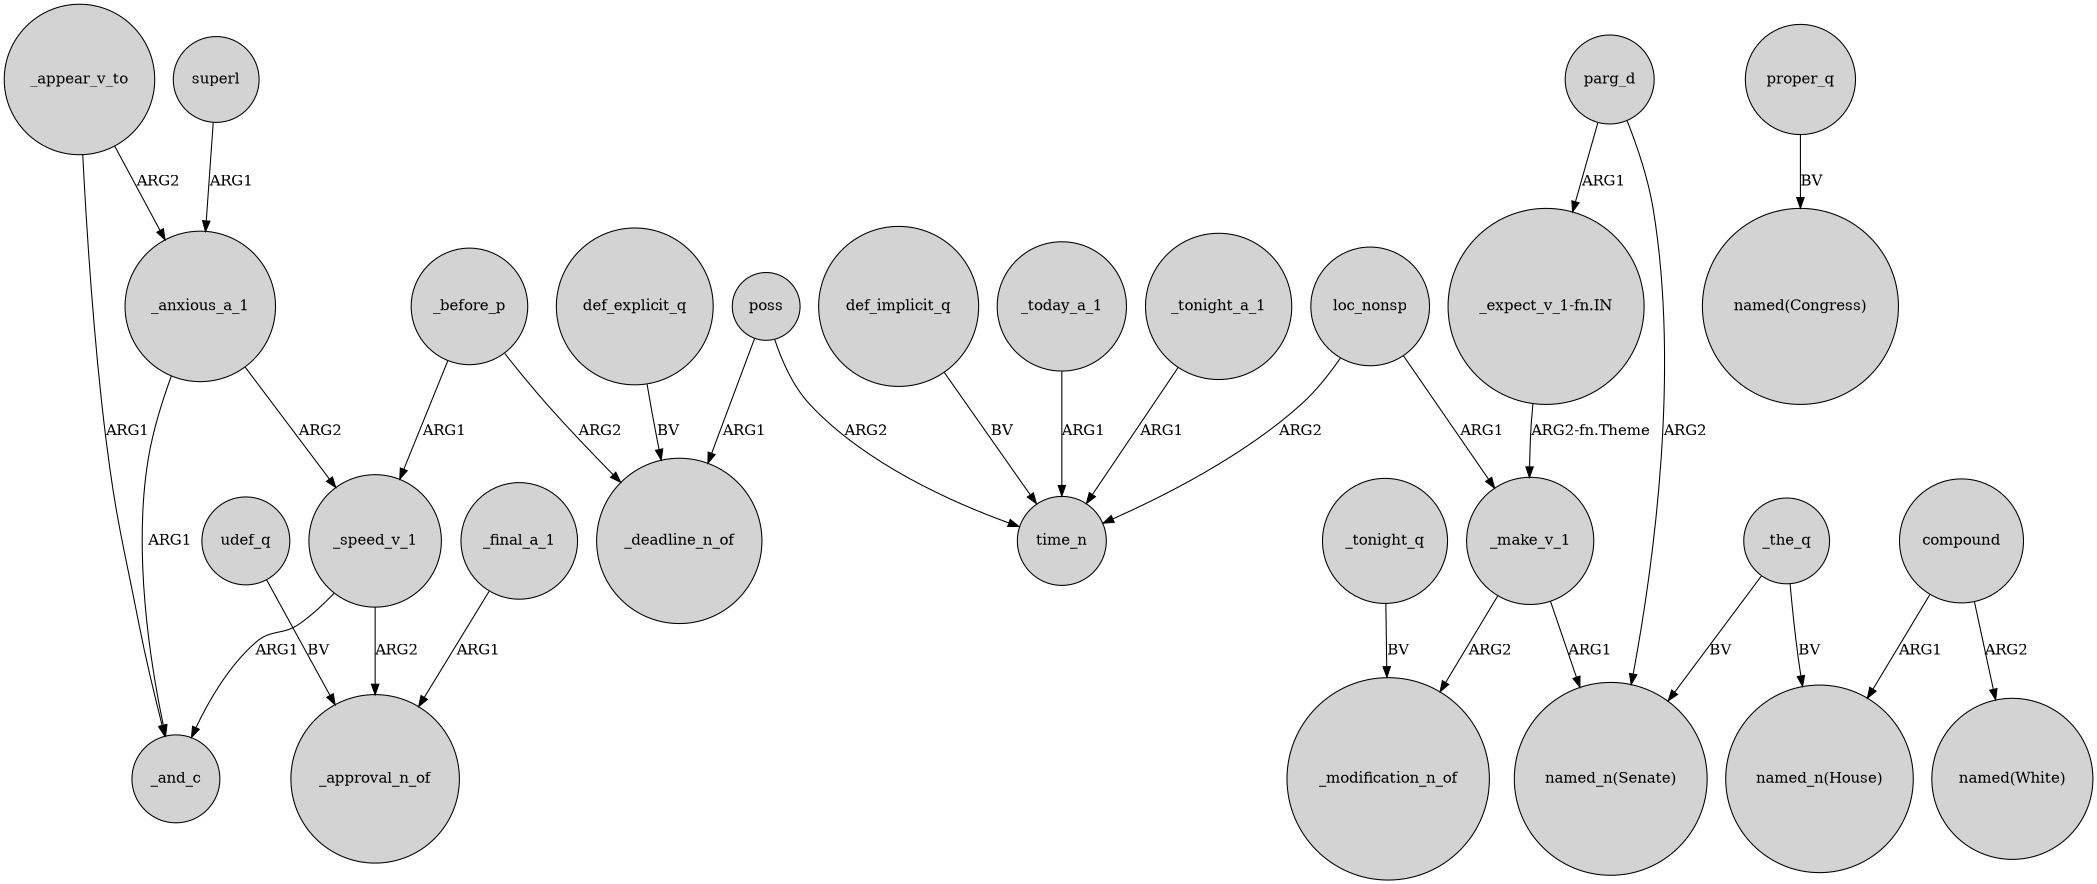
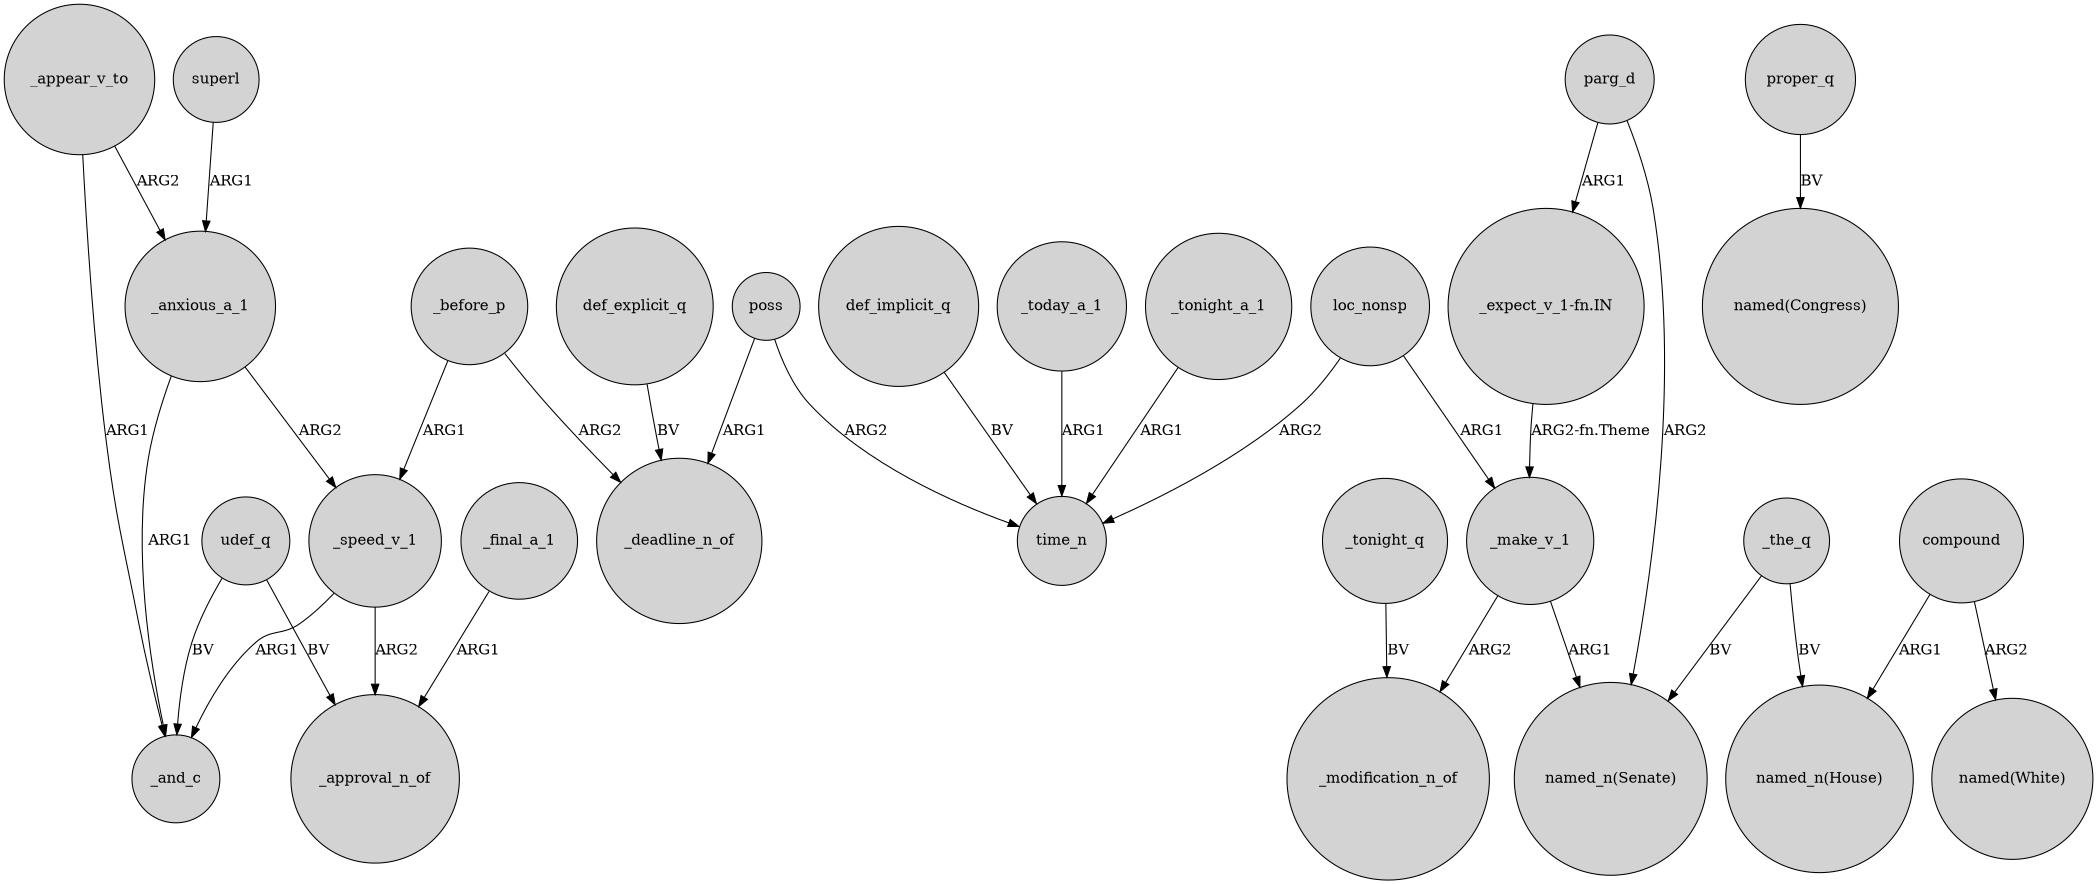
none -> (190, 648)
